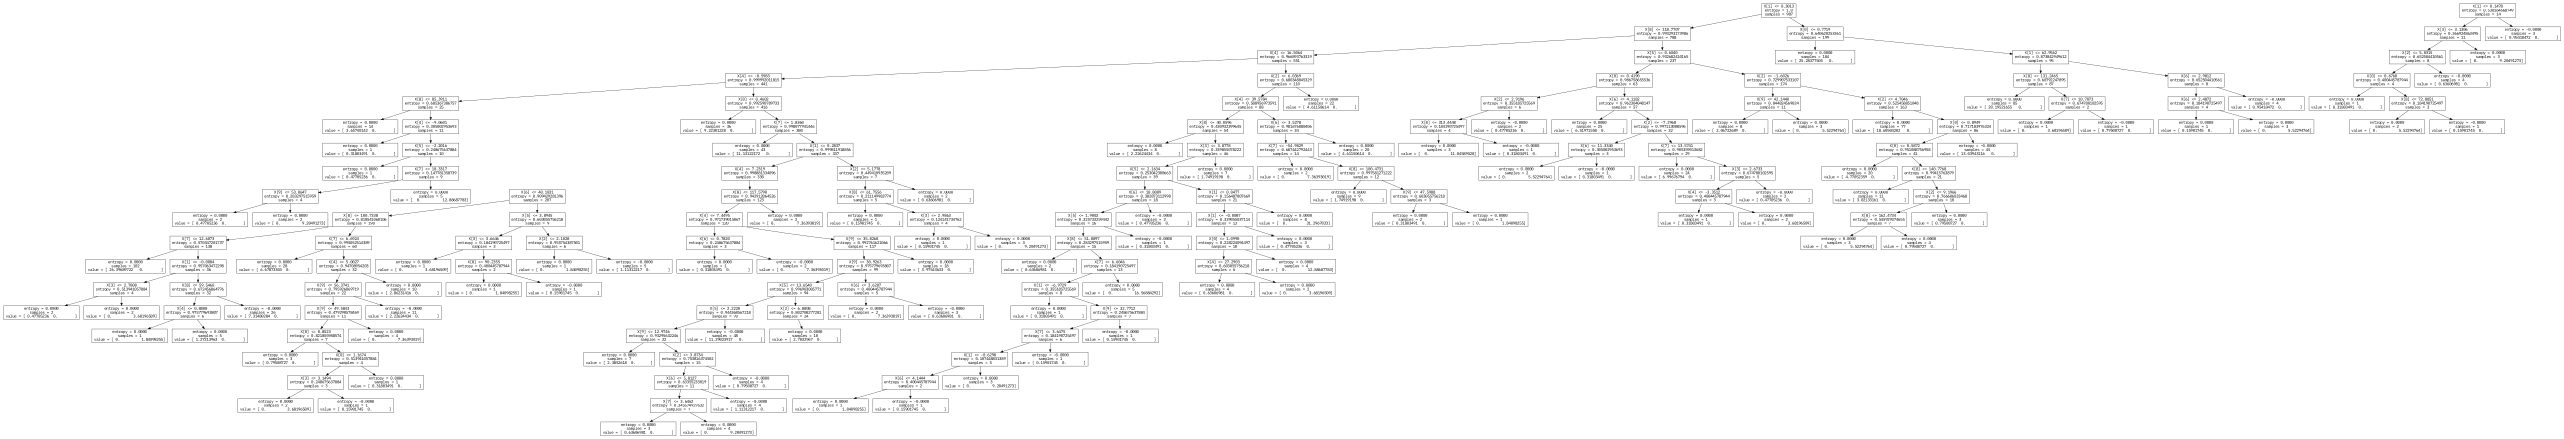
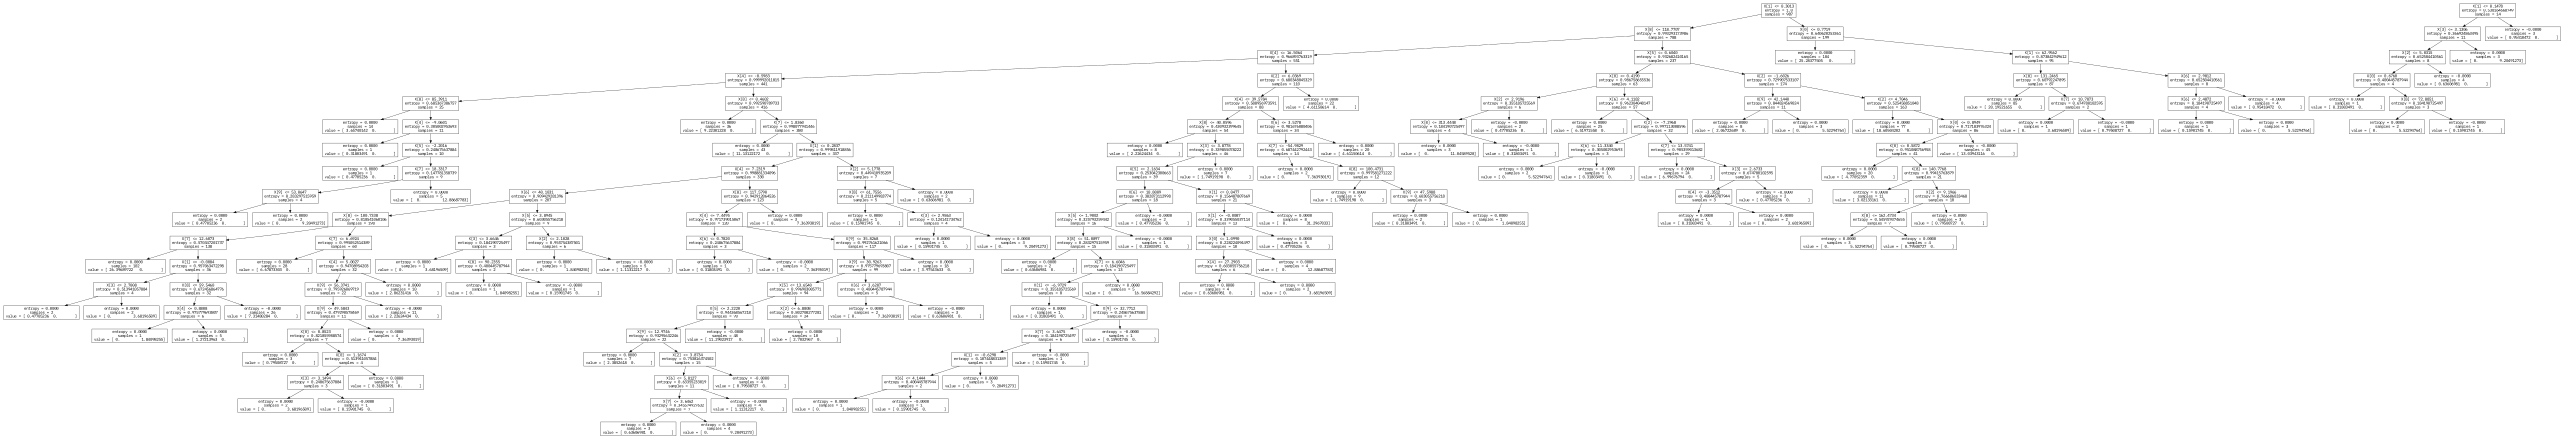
none -> (645, 185)
(1083, 220) -> (1083, 220)
